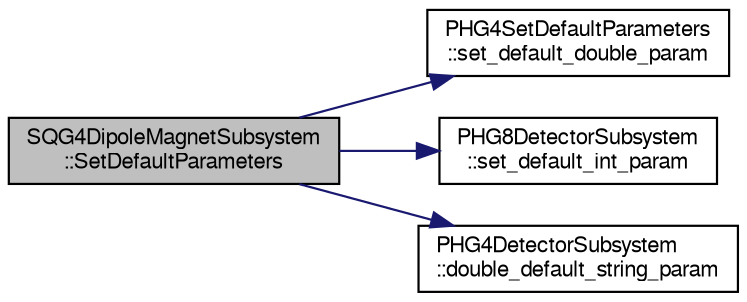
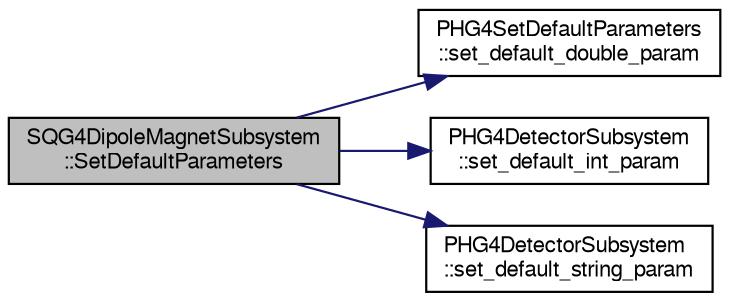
(578, 151) -> (569, 151)
(578, 259) -> (569, 259)
